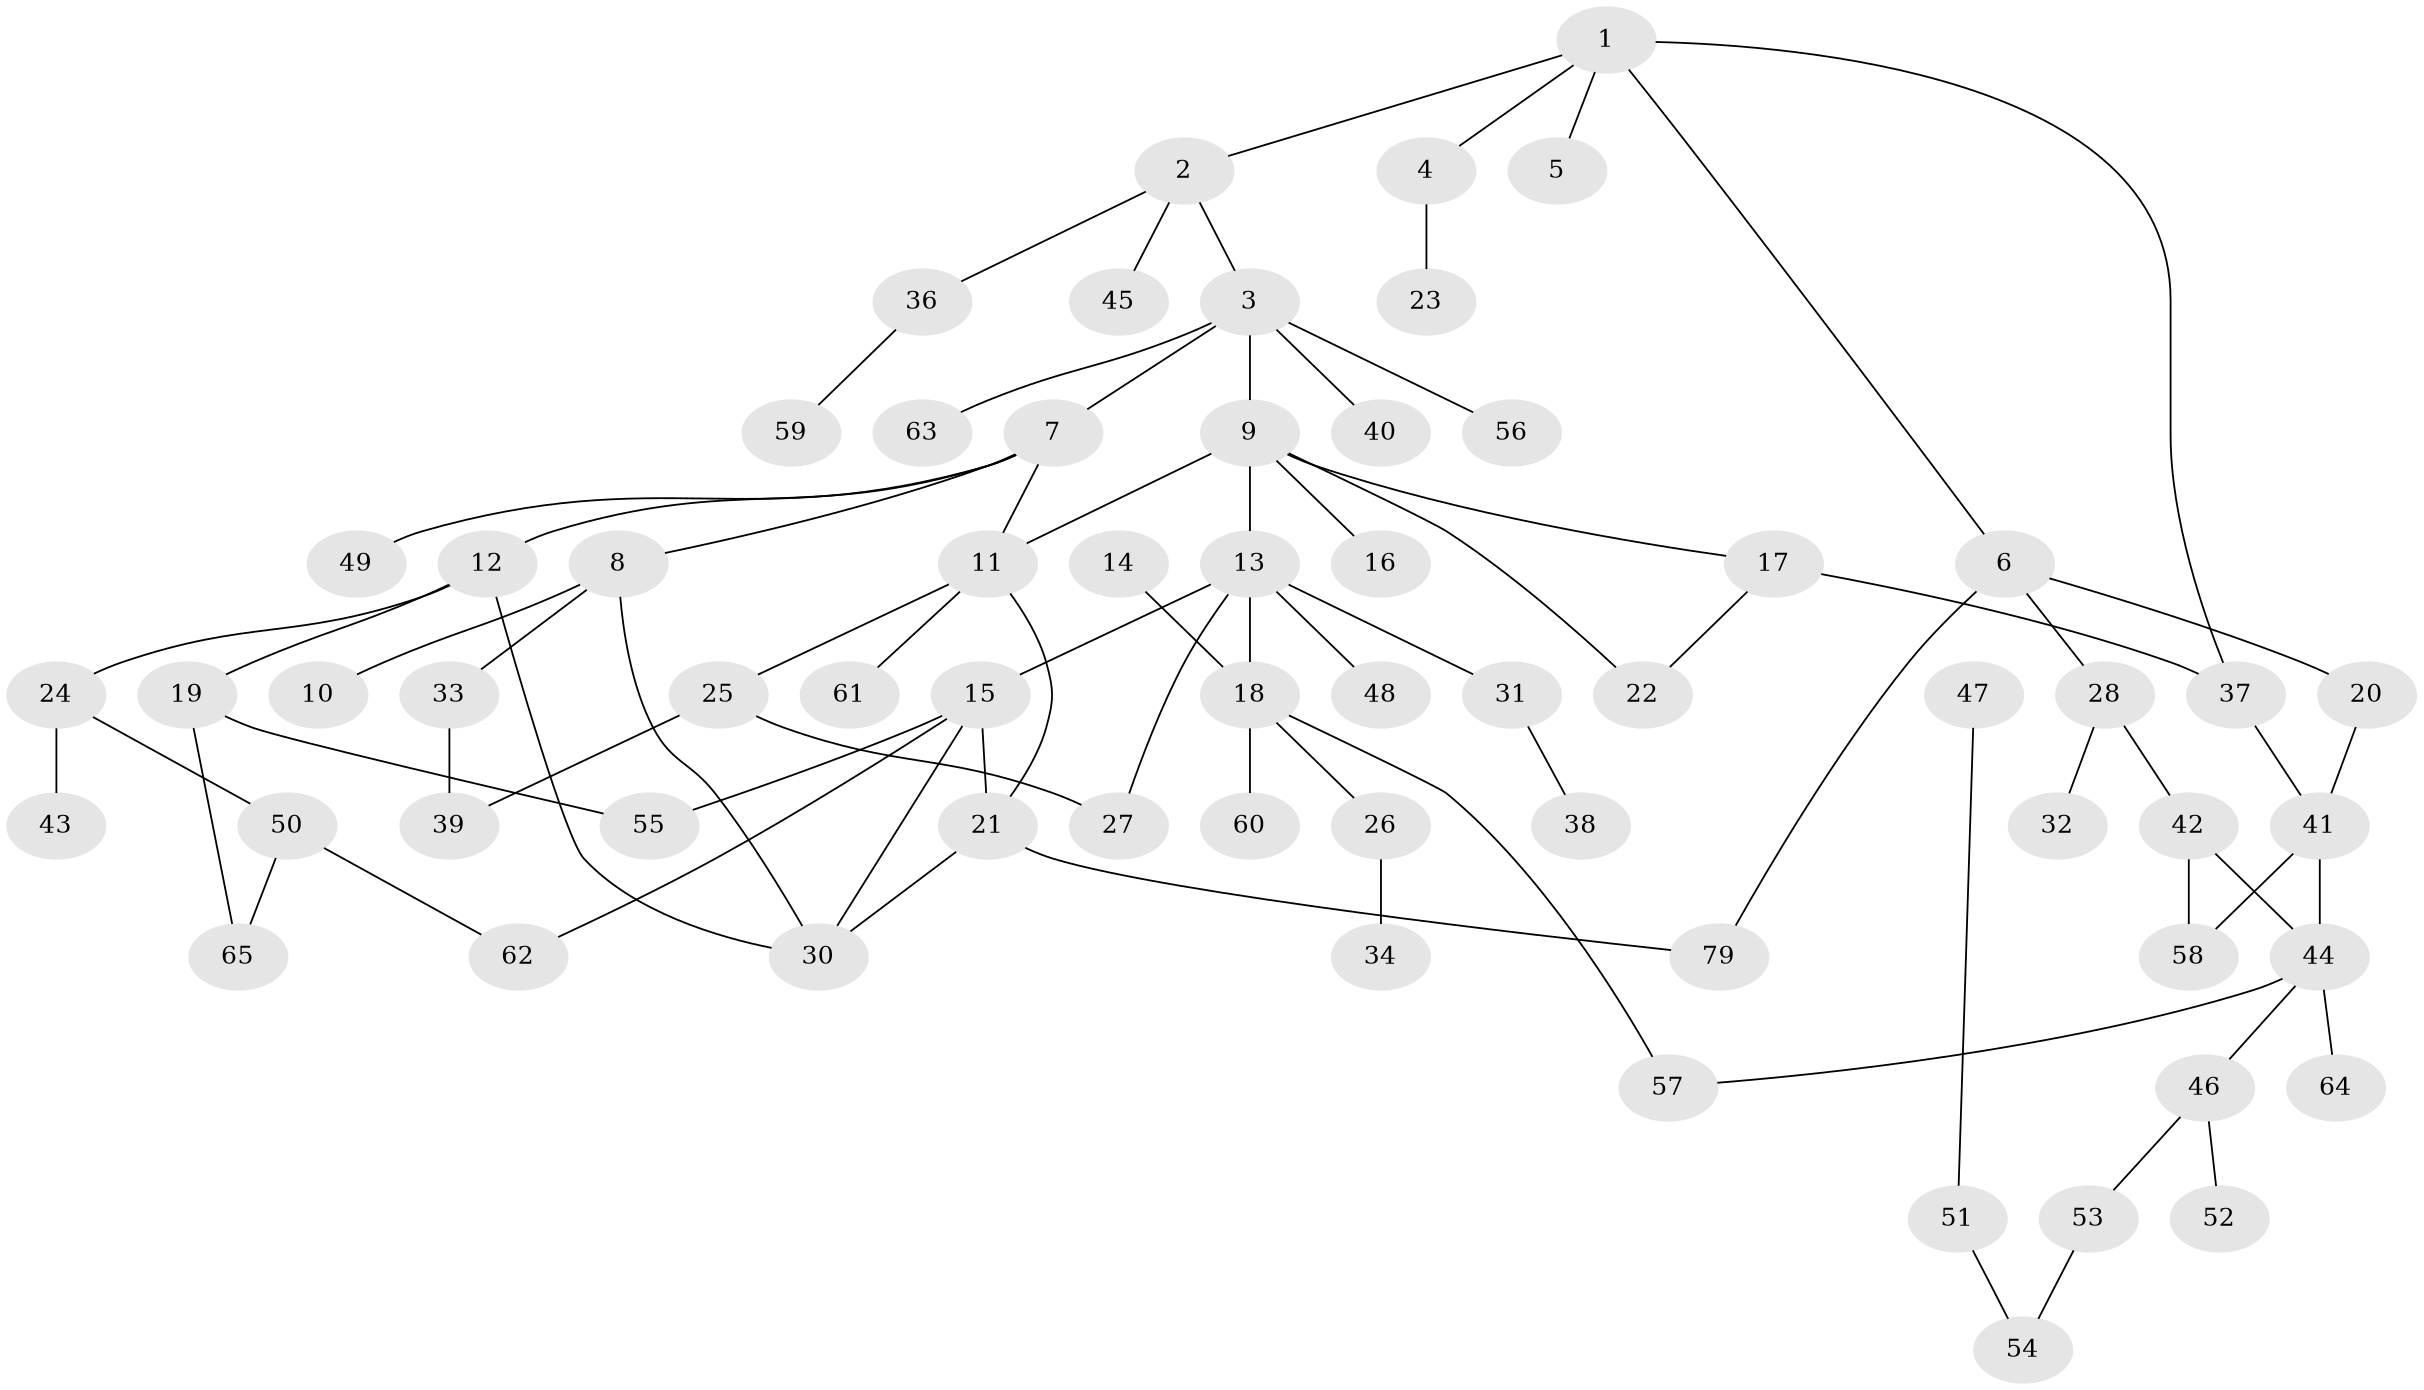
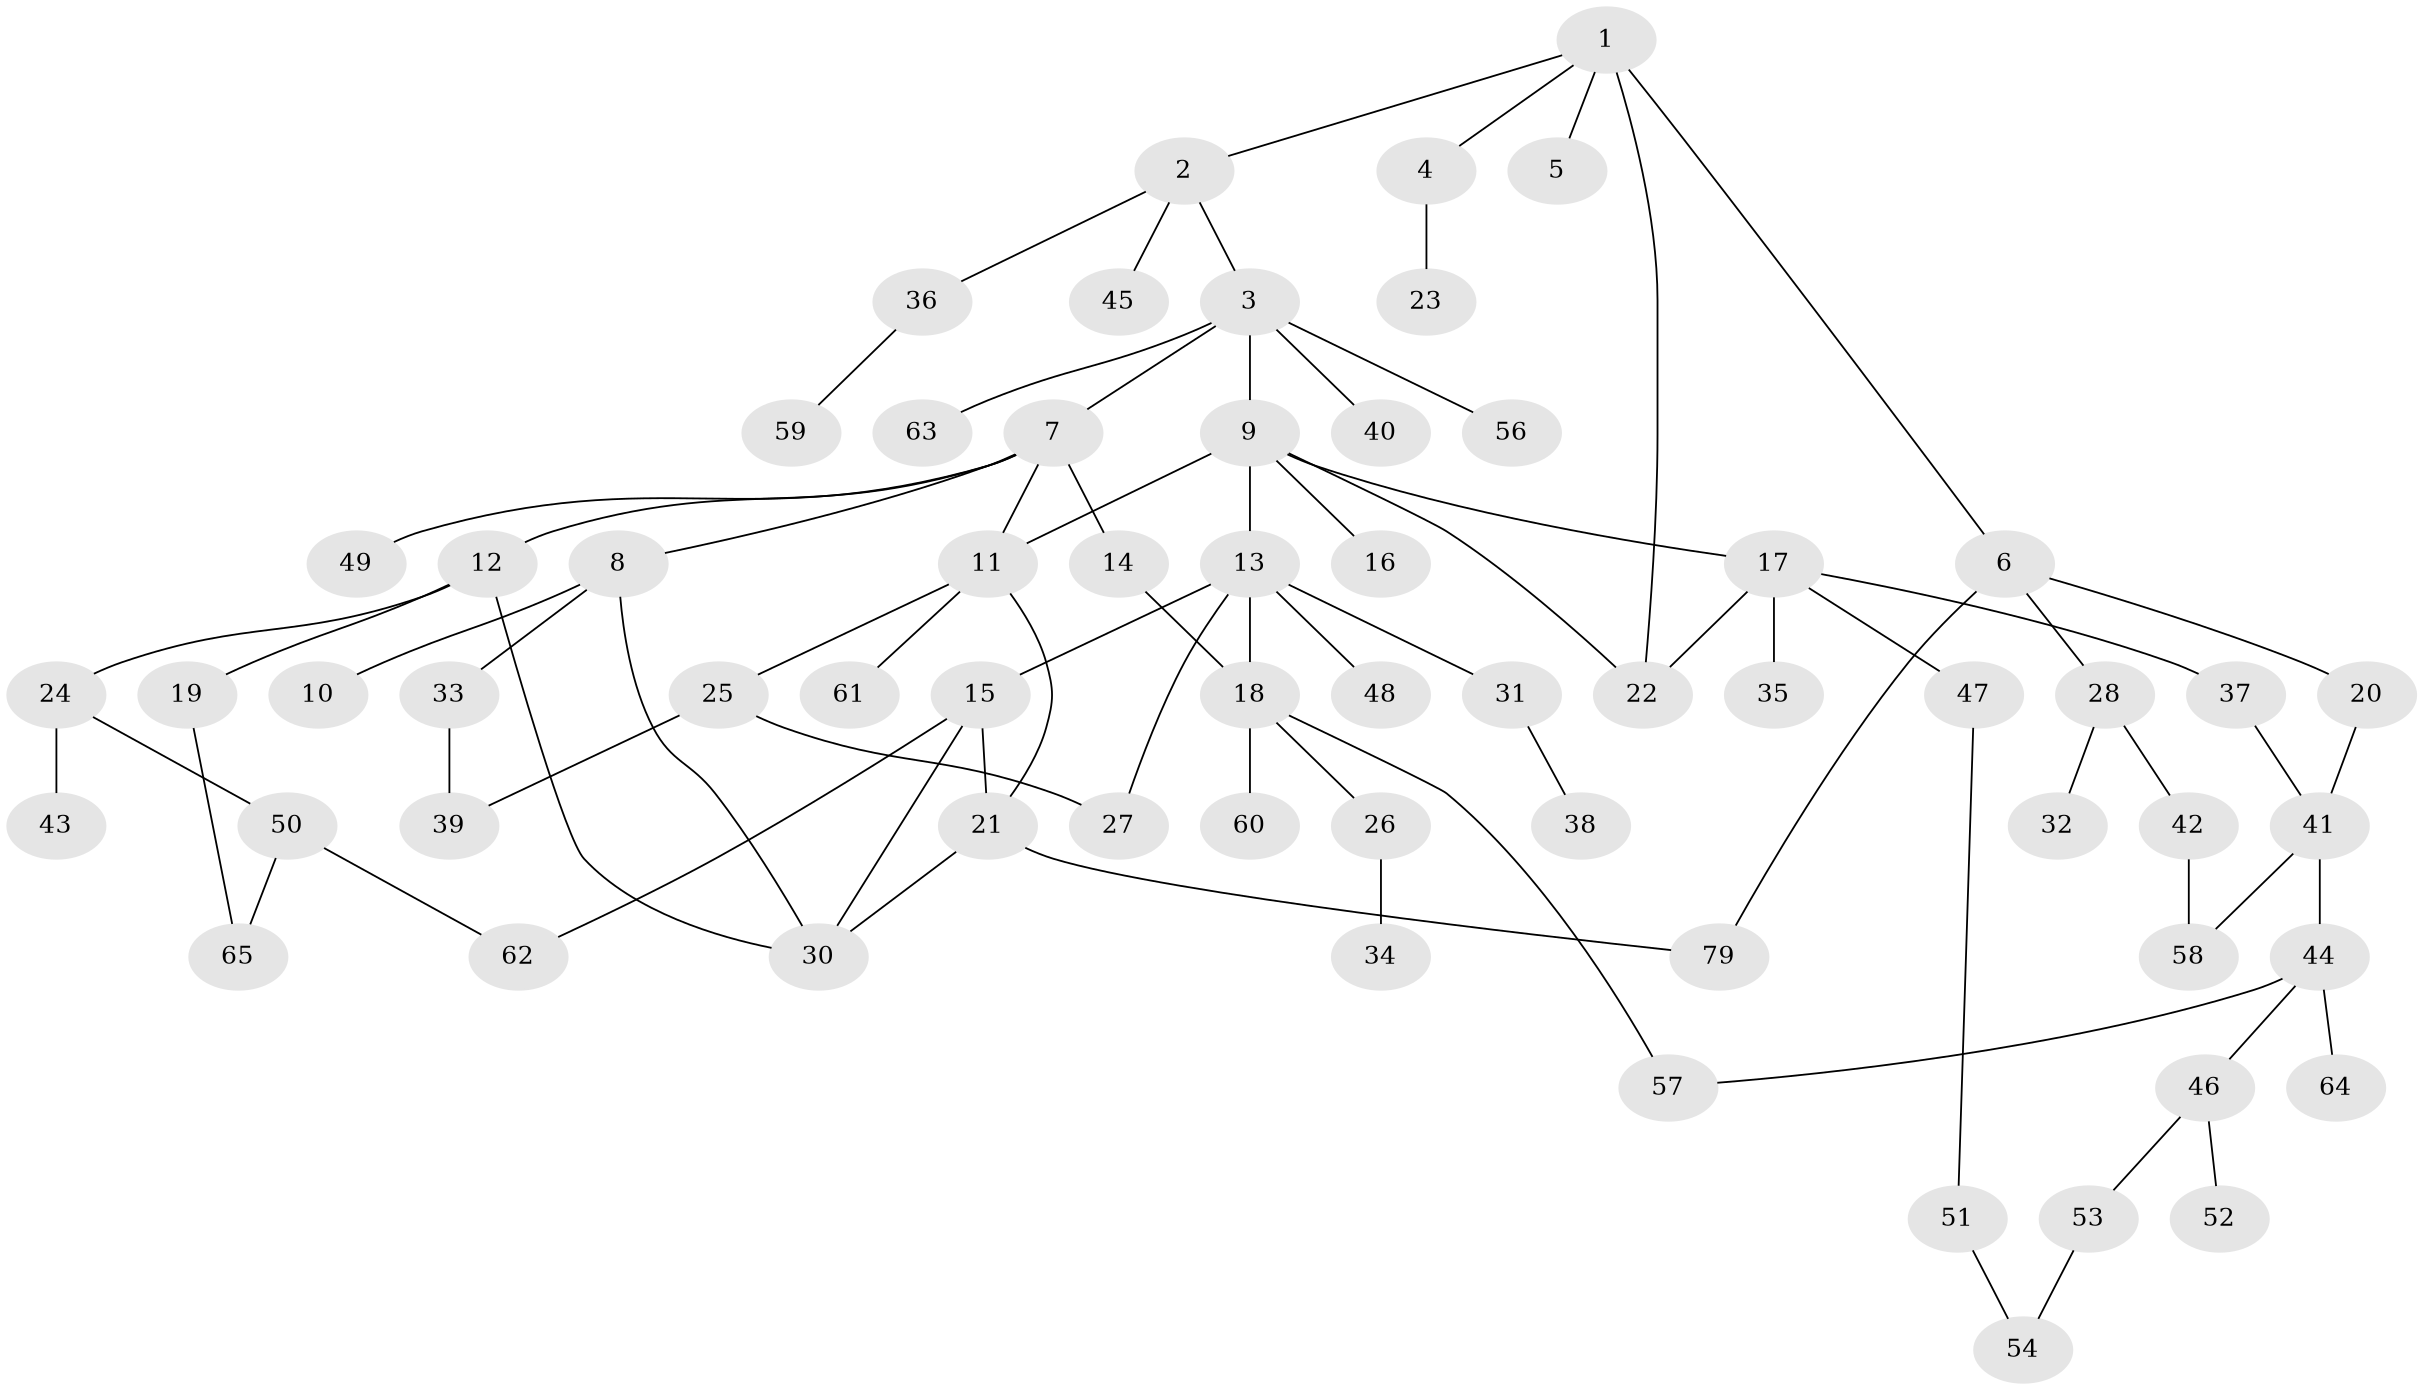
(2122, 182) -> (1658, 365)
none -> (1086, 499)
none -> (1874, 630)
none -> (1774, 695)
(650, 826) -> none
(2246, 884) -> none
